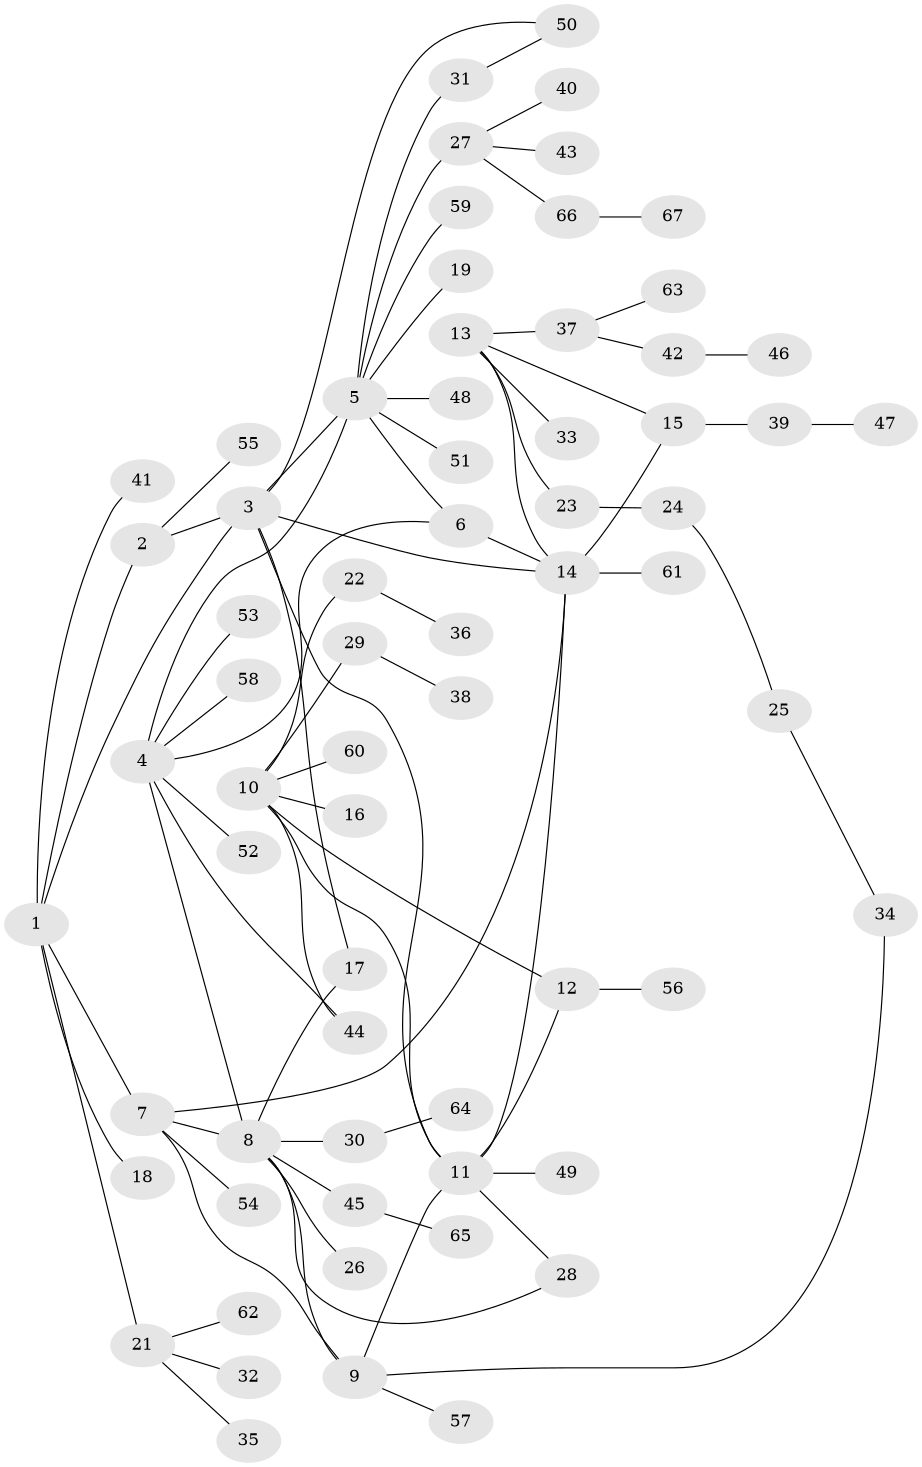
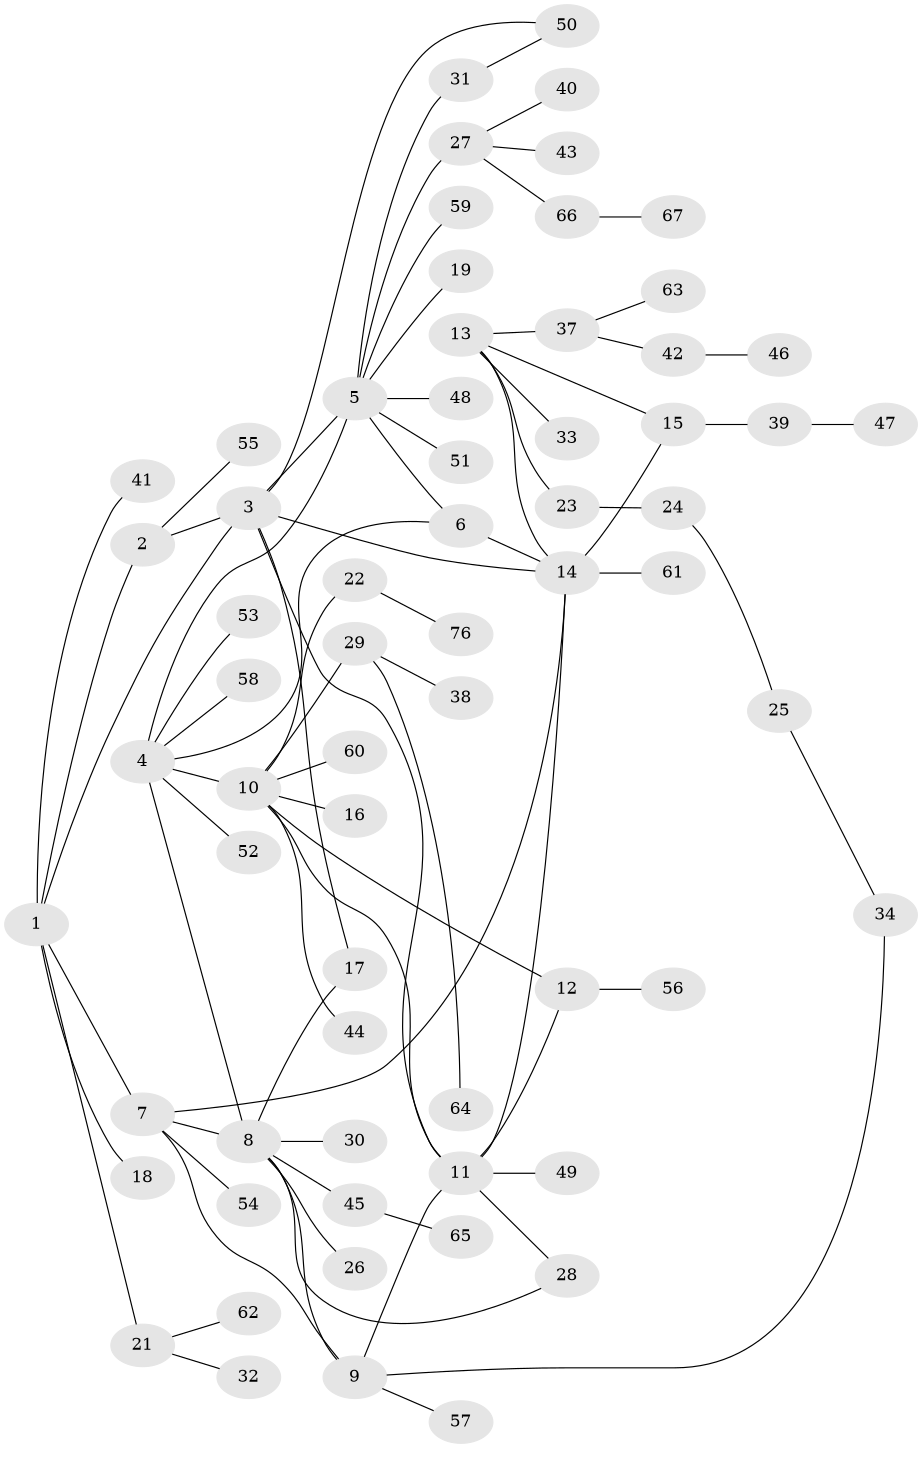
(461, 634) -> (461, 634)
(234, 907) -> (196, 775)
(408, 1125) -> (441, 869)
(249, 1441) -> none
